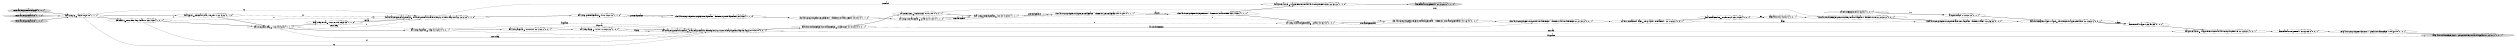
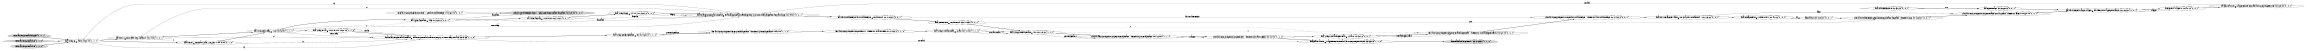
(2299, 32) -> none
